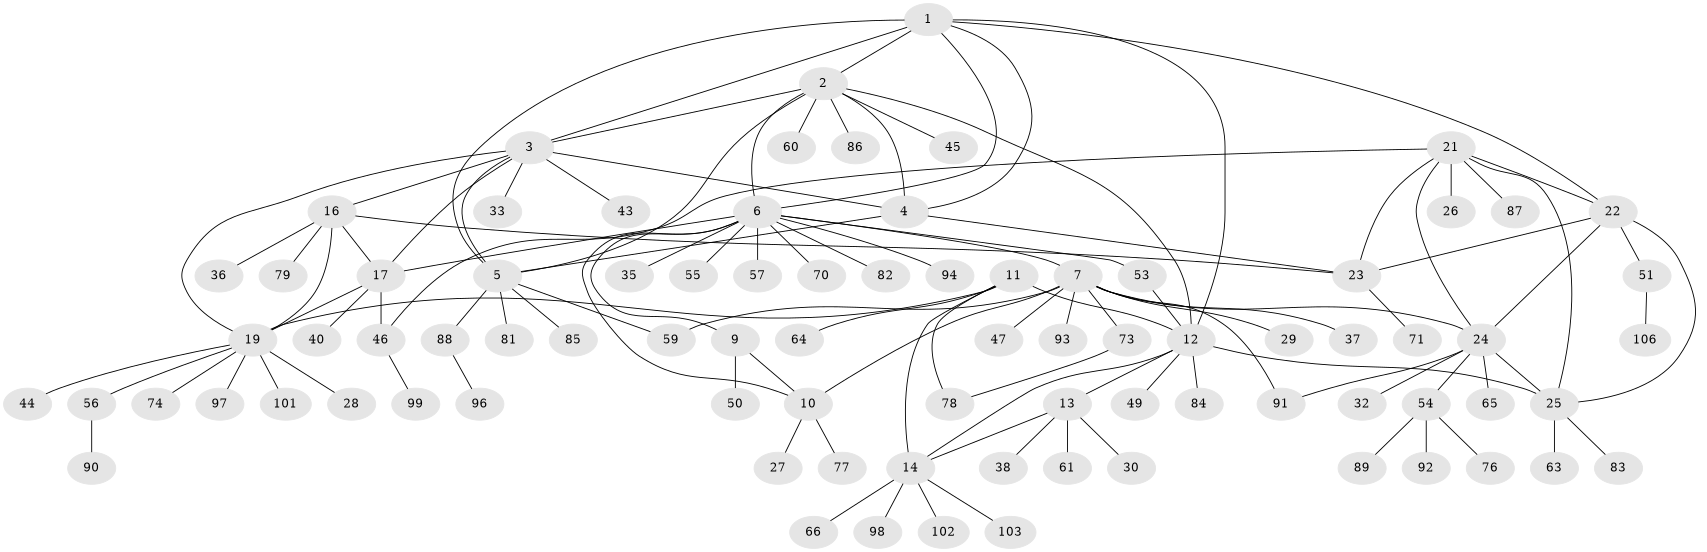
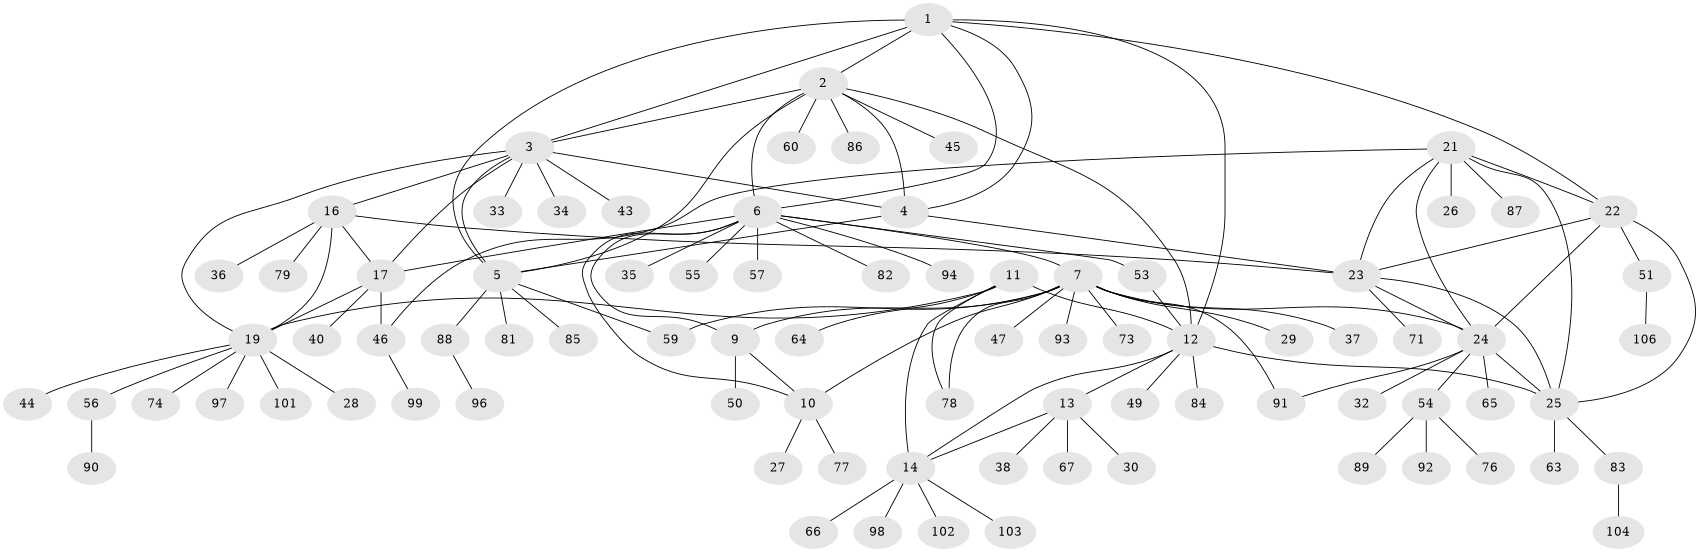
none -> (562, 212)
(822, 276) -> none
none -> (1485, 306)
none -> (907, 308)
none -> (1419, 308)
(1040, 375) -> (967, 324)
(1067, 468) -> (1067, 468)
none -> (1619, 532)
